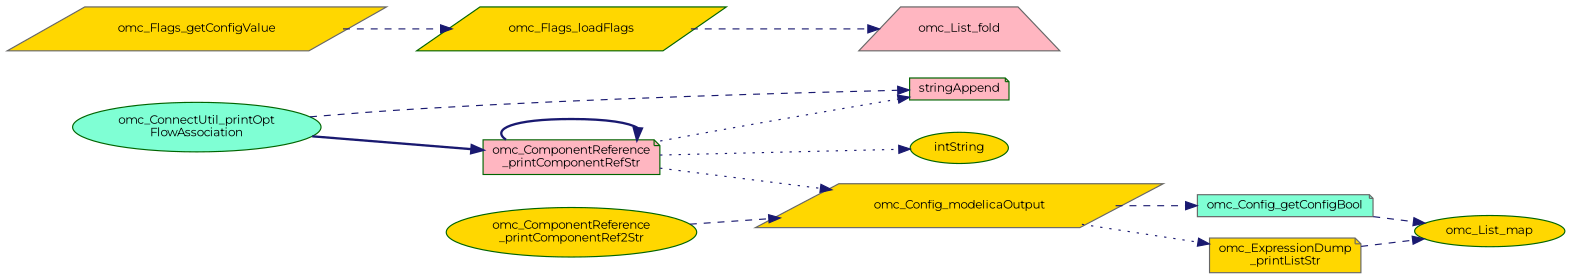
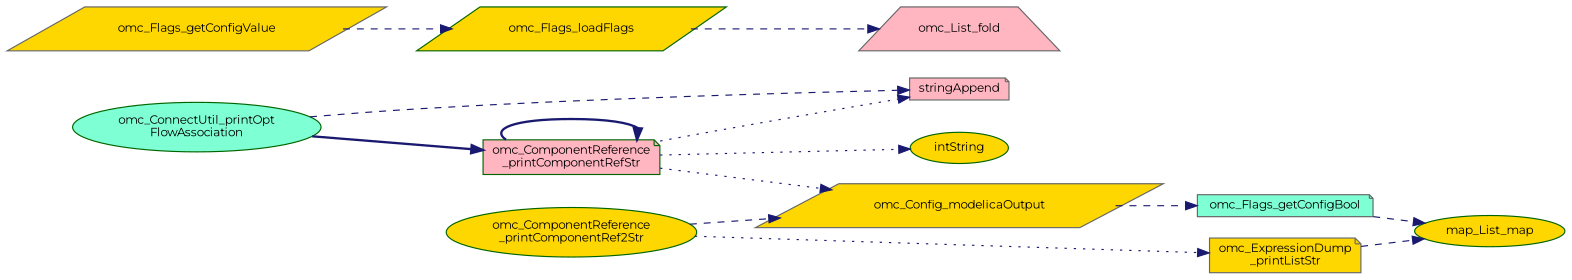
(959, 89) -> (959, 89)
(1285, 206) -> (1285, 206)
(1490, 231) -> (1490, 231)
(1140, 233) -> (946, 244)
